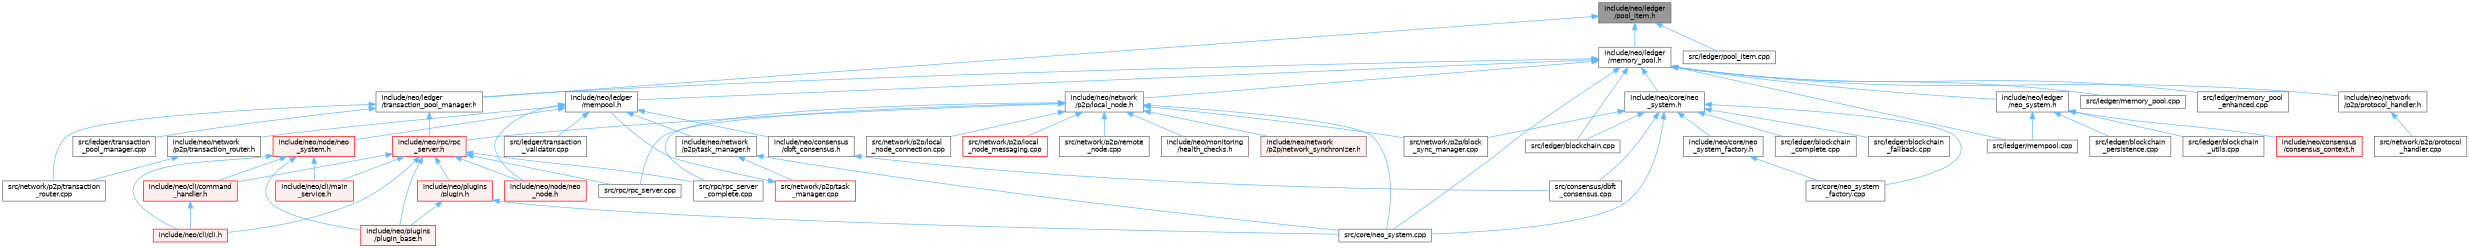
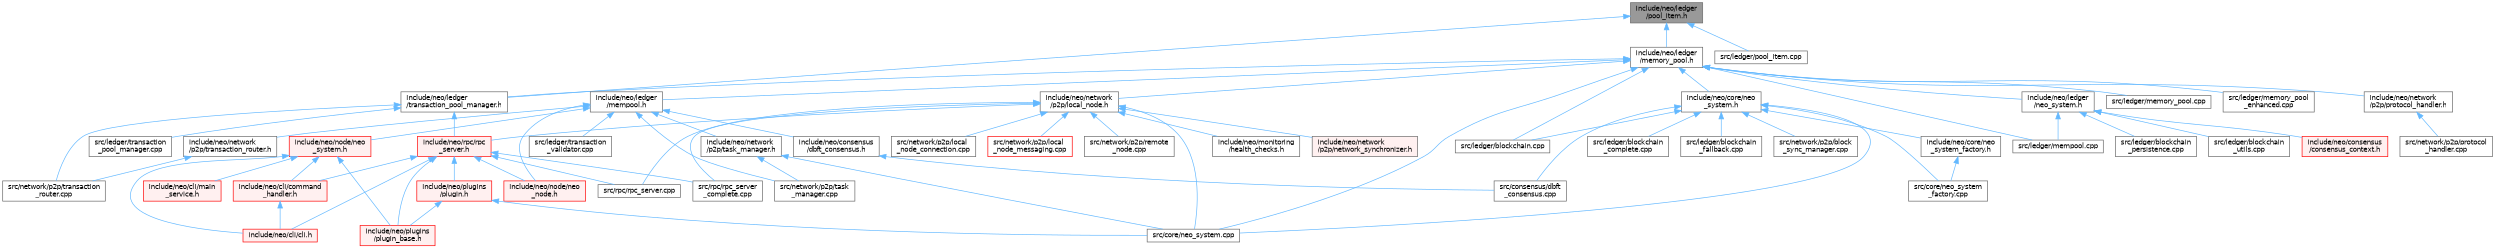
(1277, 121) -> none
(683, 161) -> (702, 160)
(369, 170) -> none
(815, 191) -> (815, 191)
